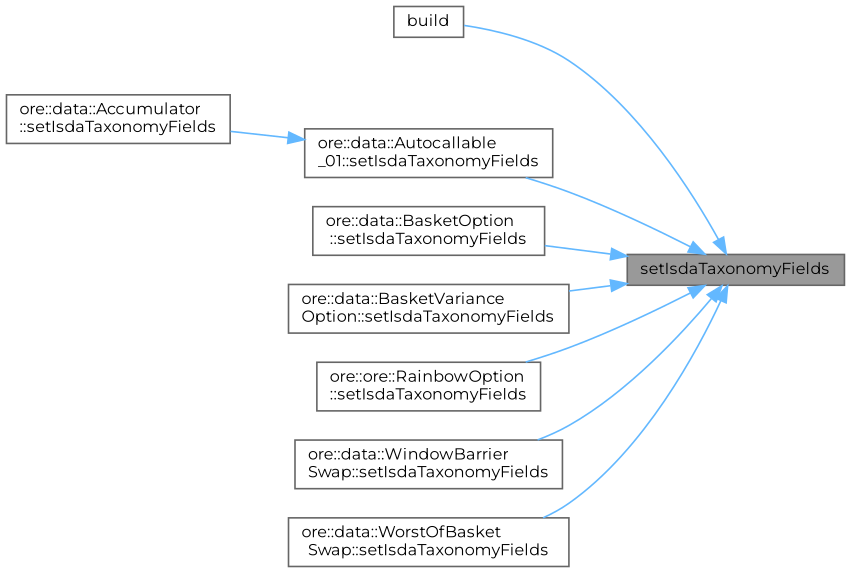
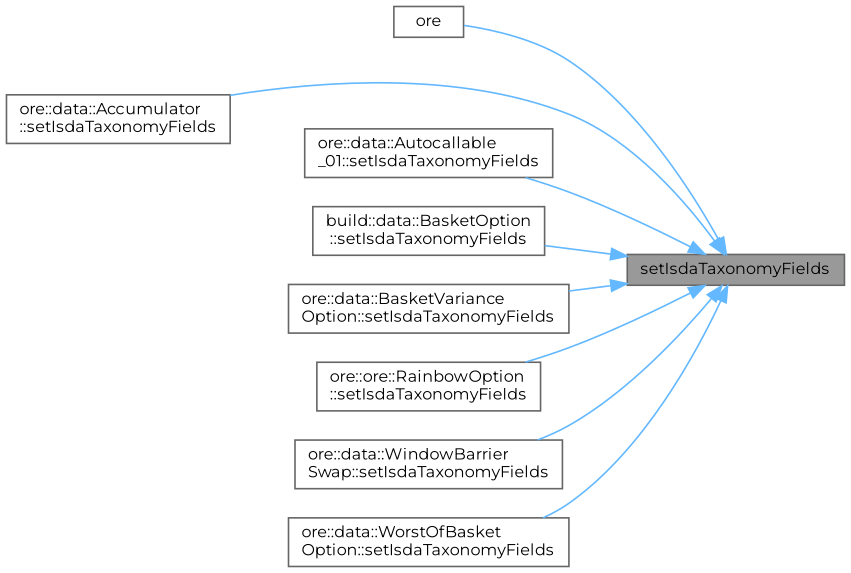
(429, 22) -> (429, 22)
(259, 135) -> (498, 94)
(429, 231) -> (429, 231)
(429, 542) -> (429, 542)
